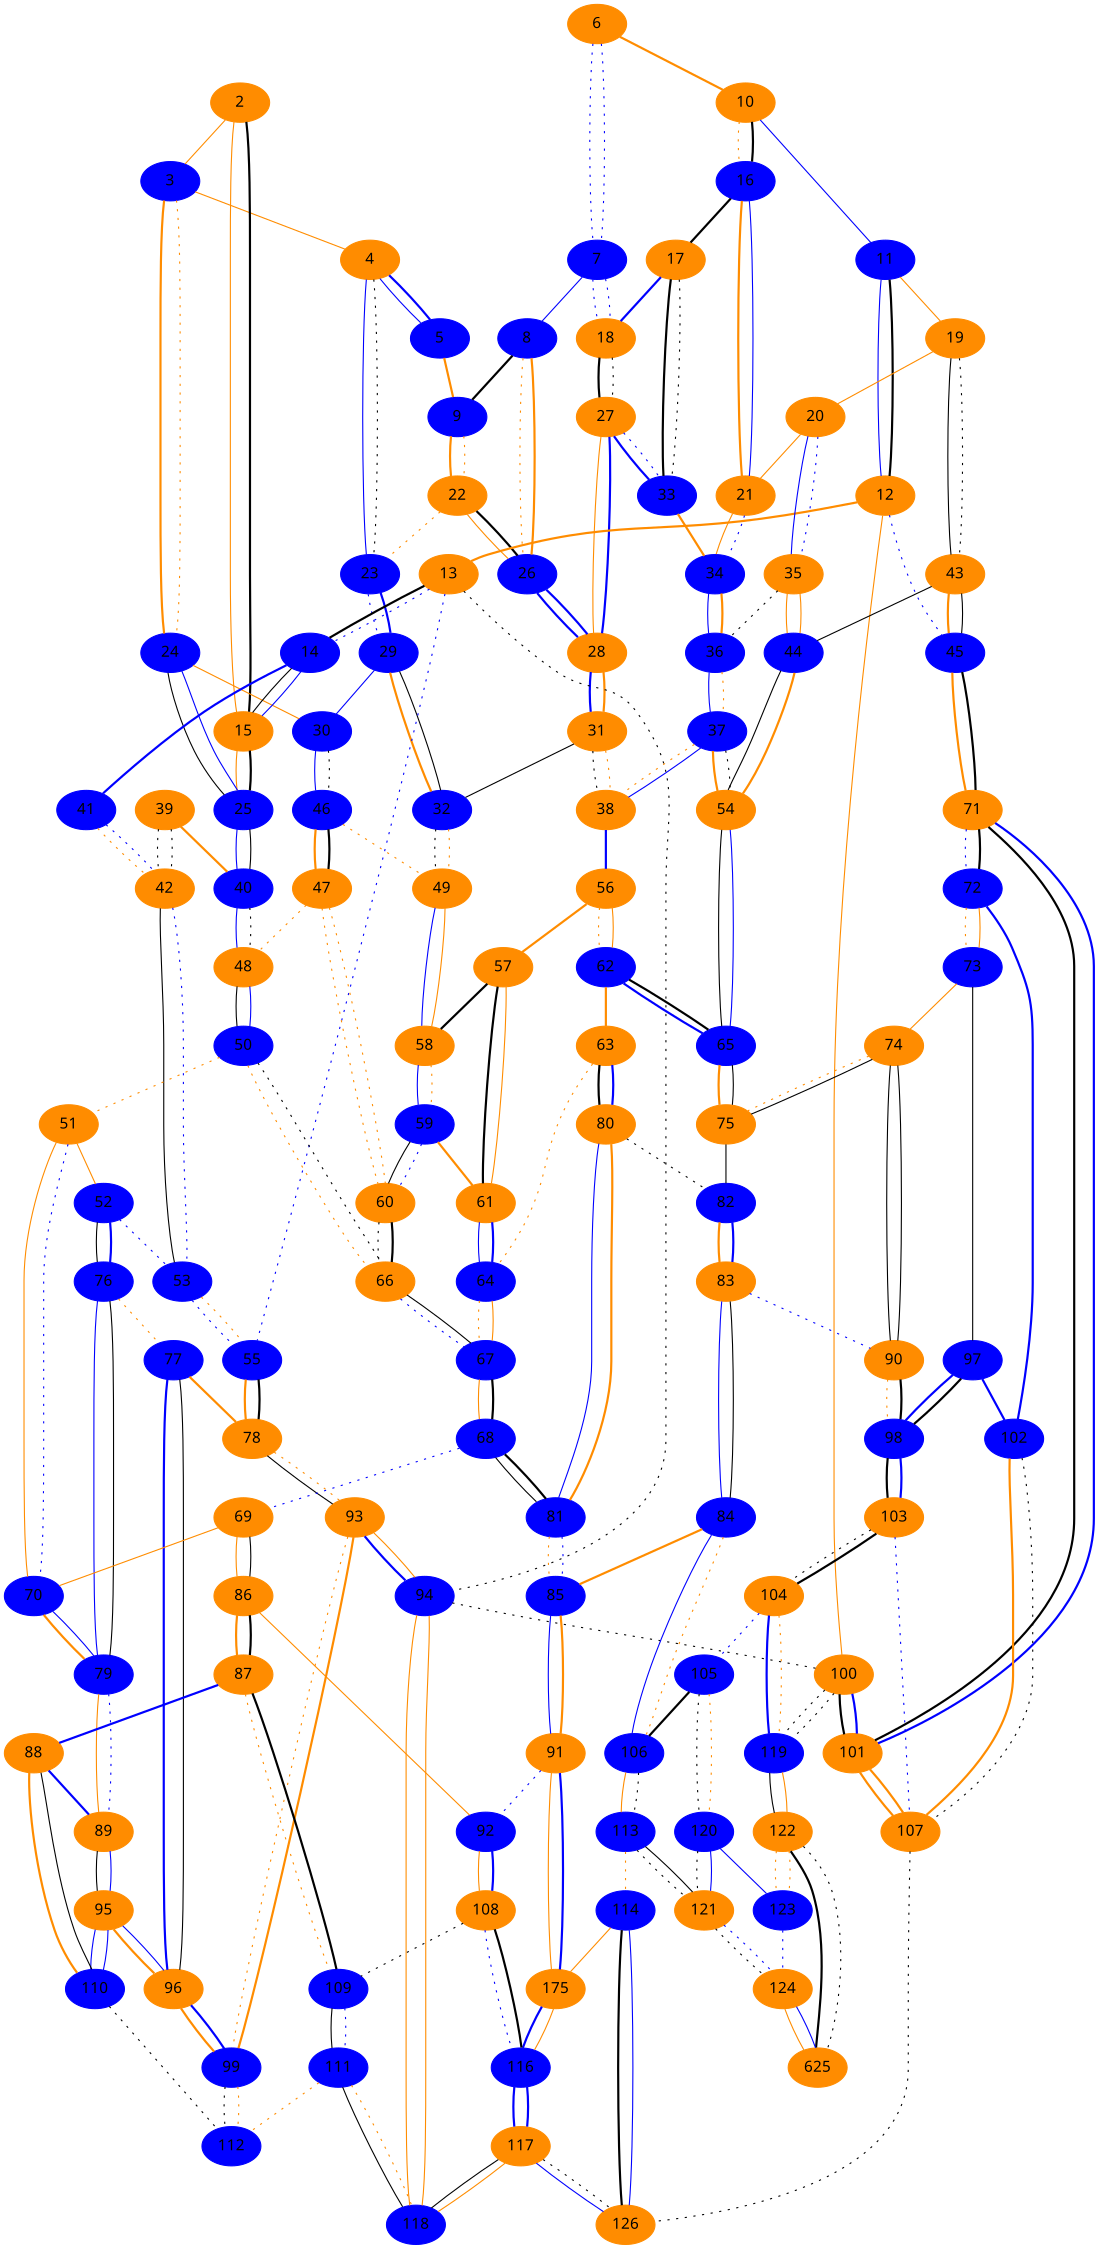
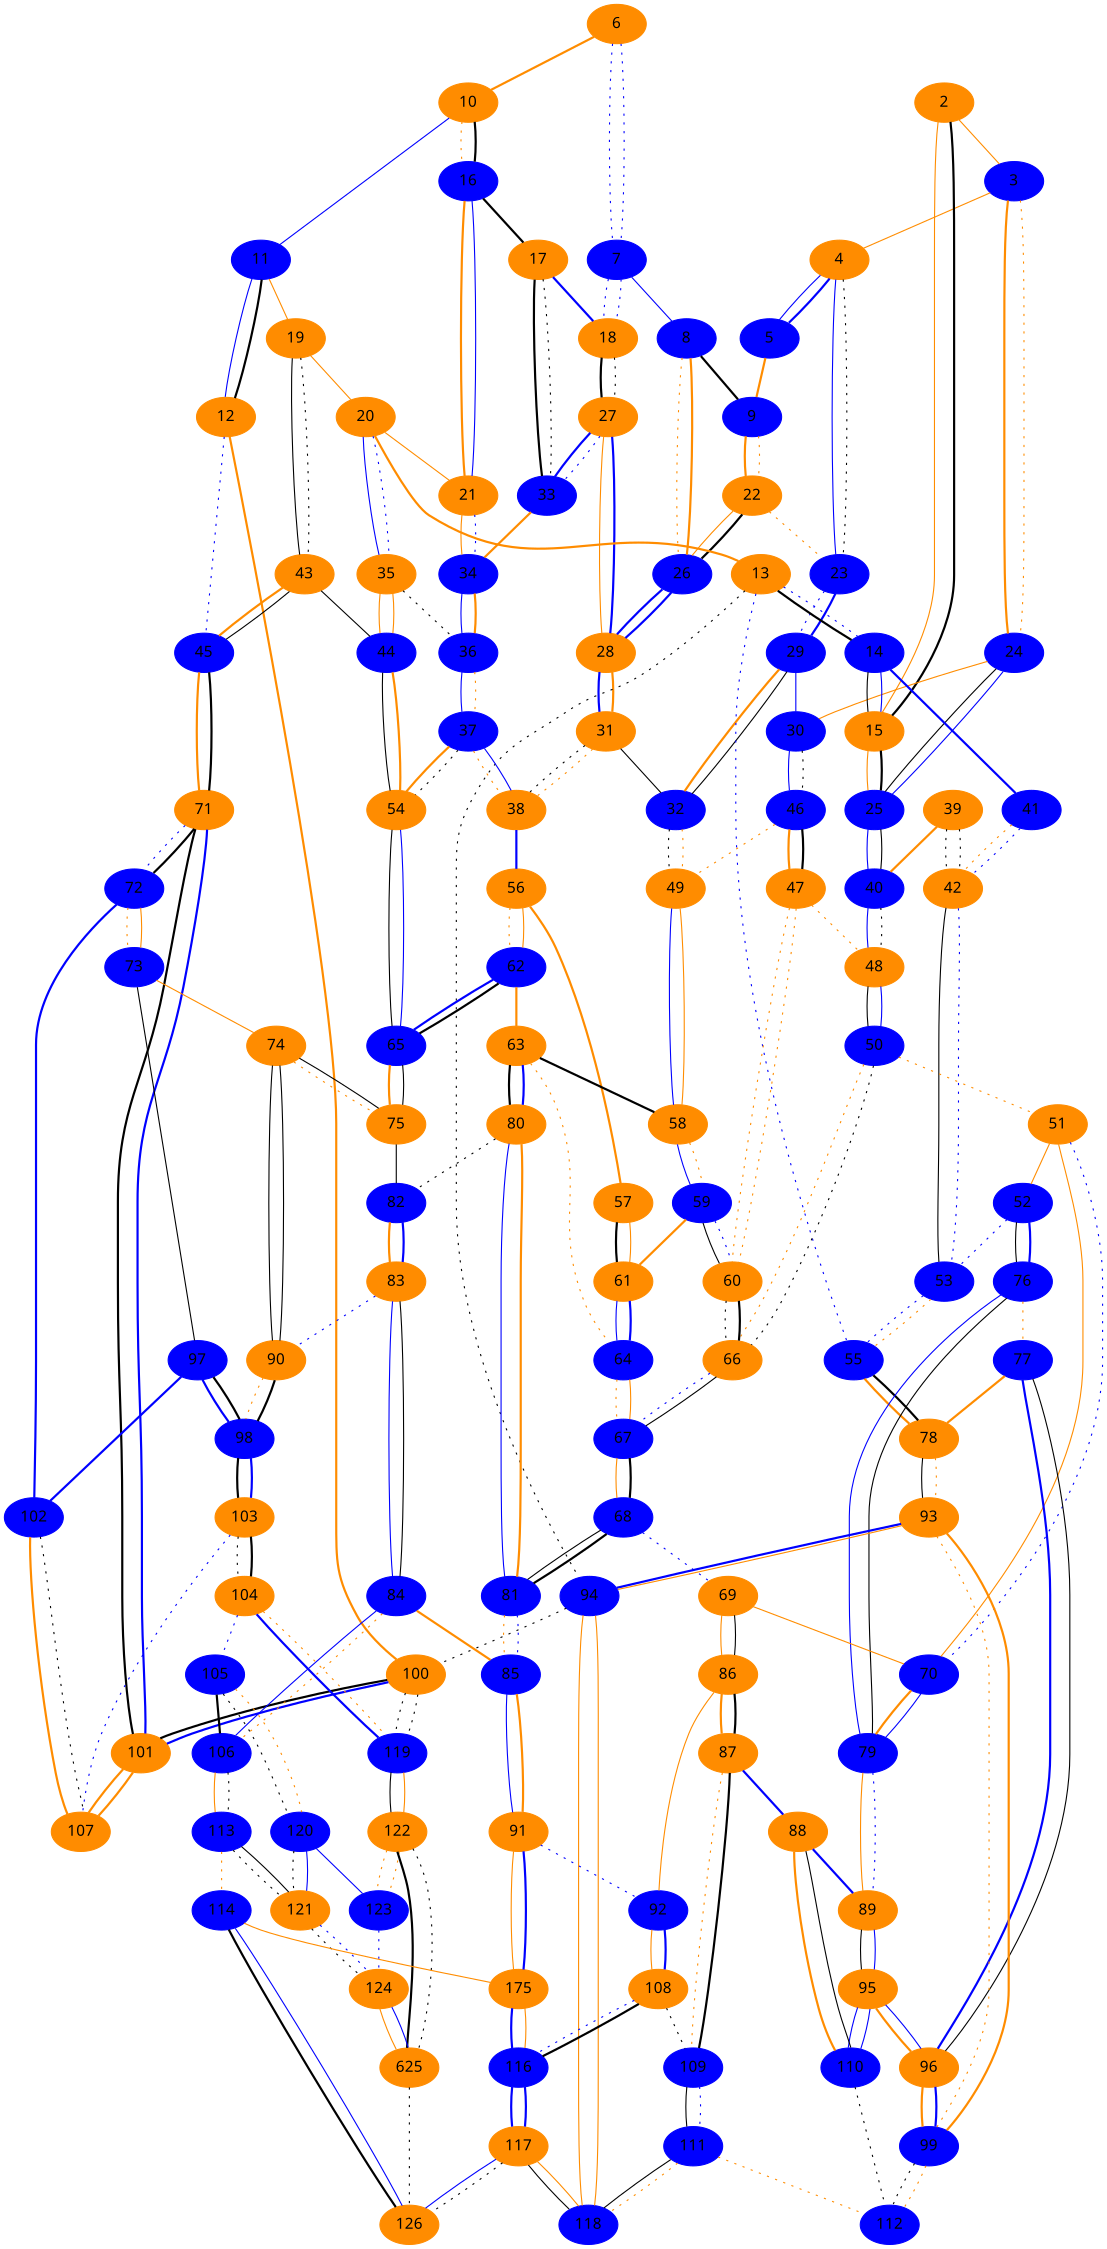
(663, 527) -> (533, 548)
(464, 1006) -> (591, 1082)
(835, 1056) -> (332, 1054)
(894, 2118) -> (409, 2146)
